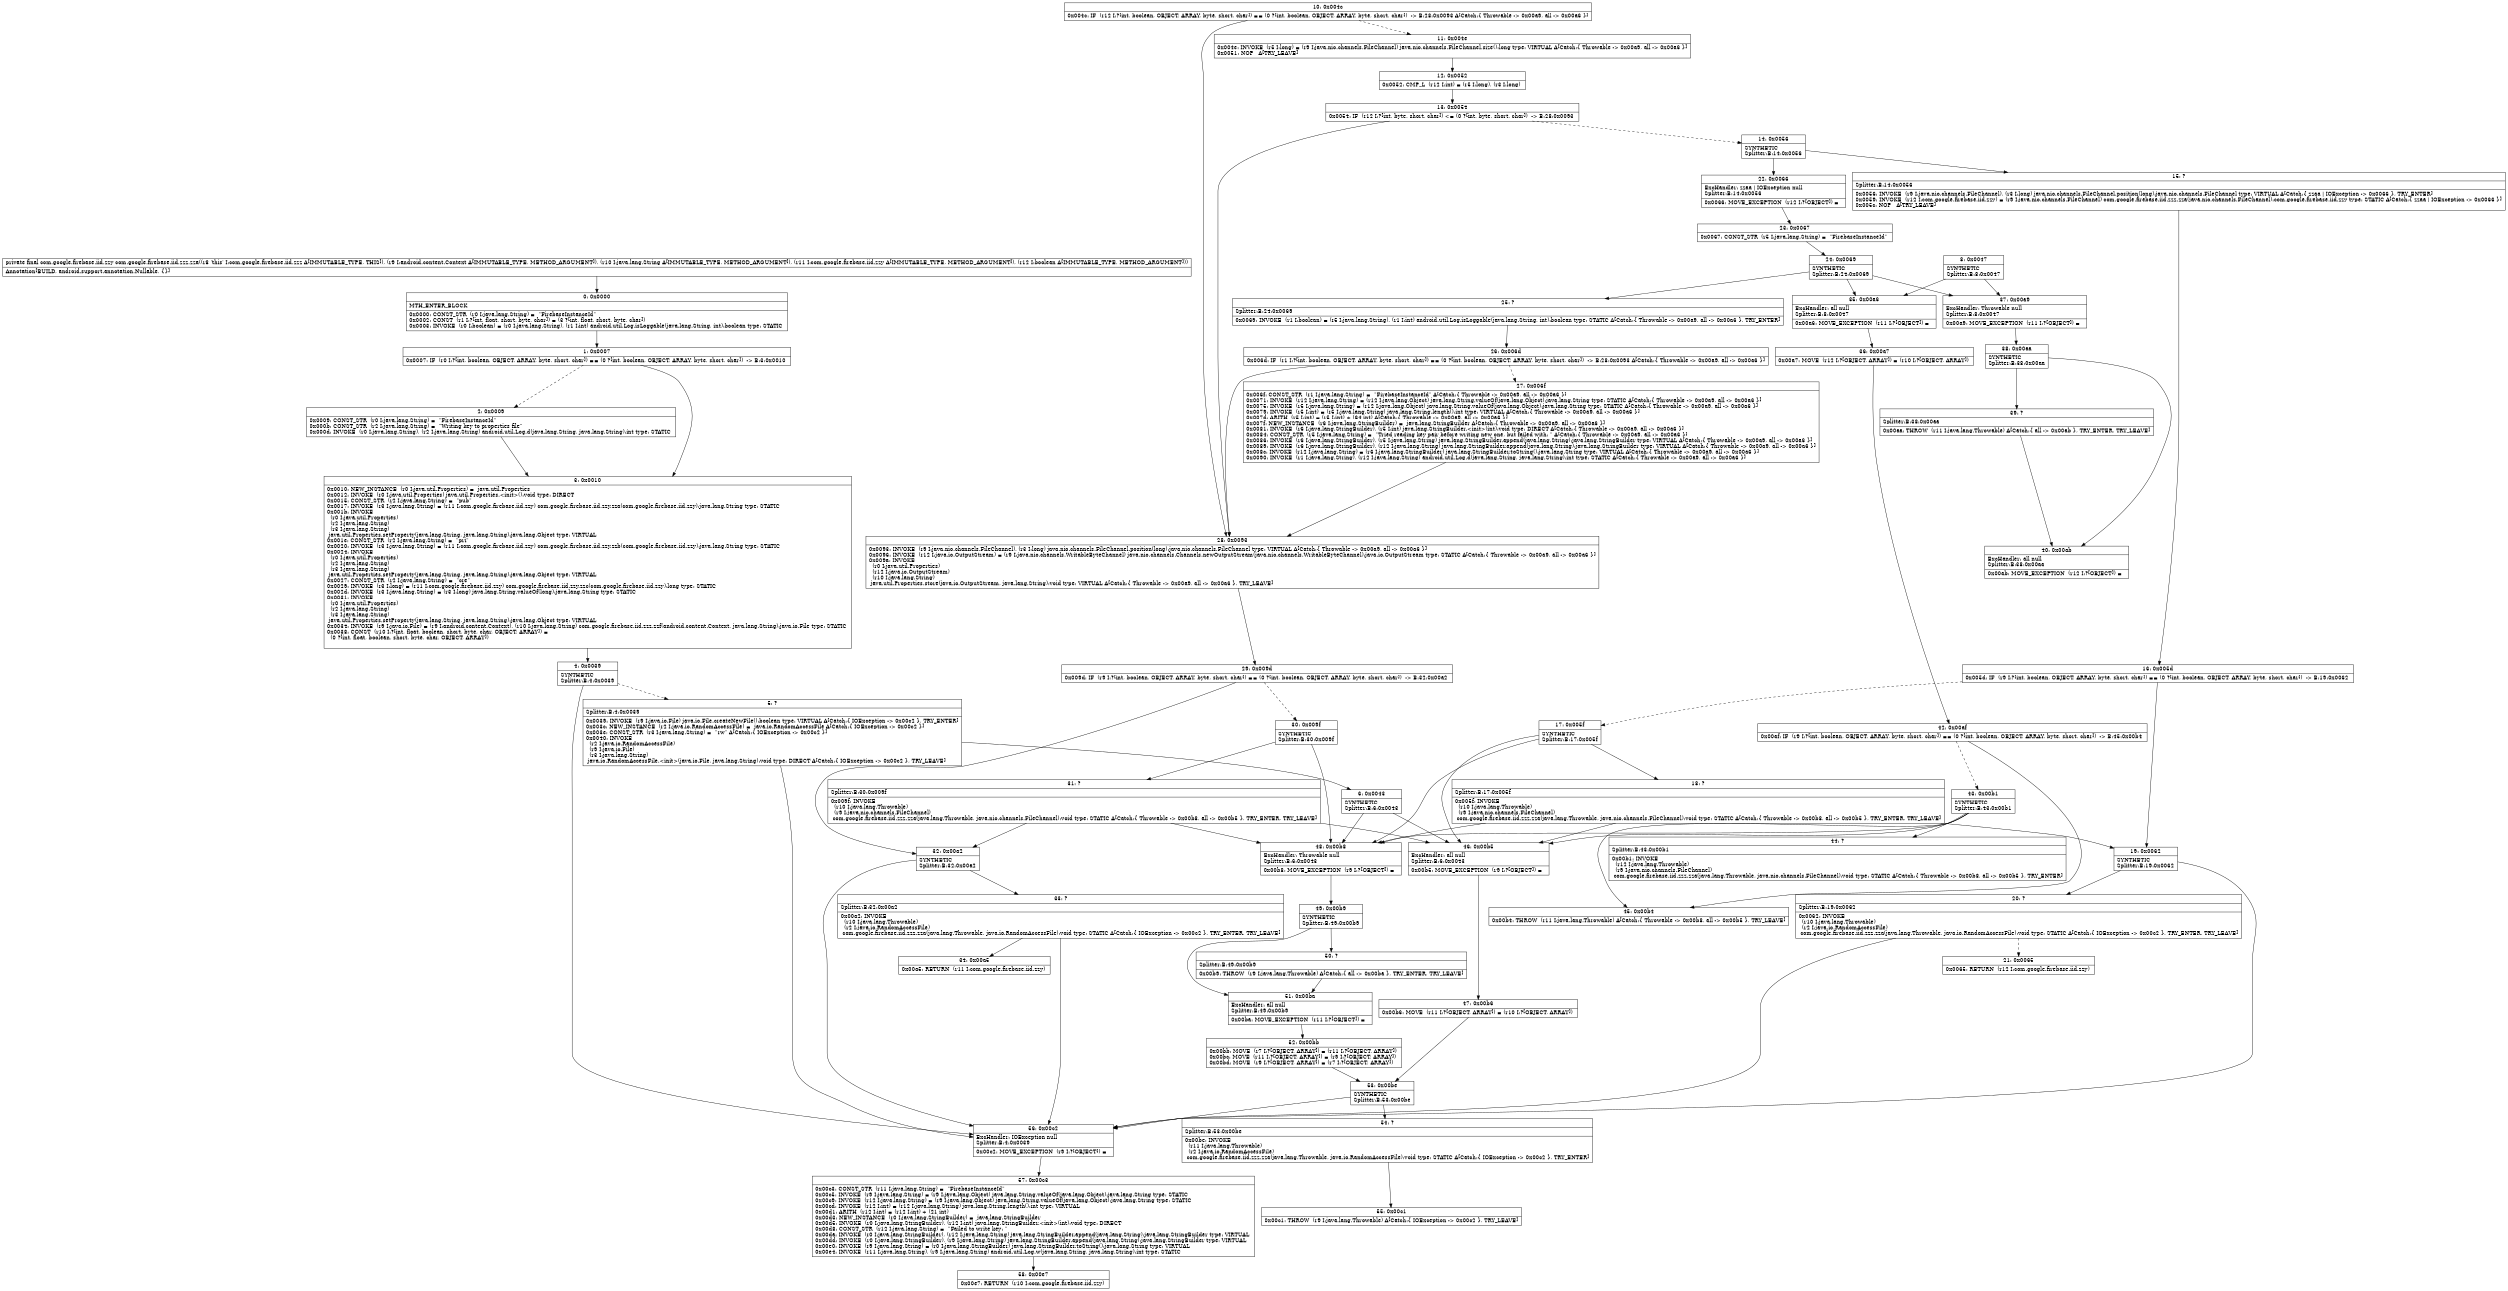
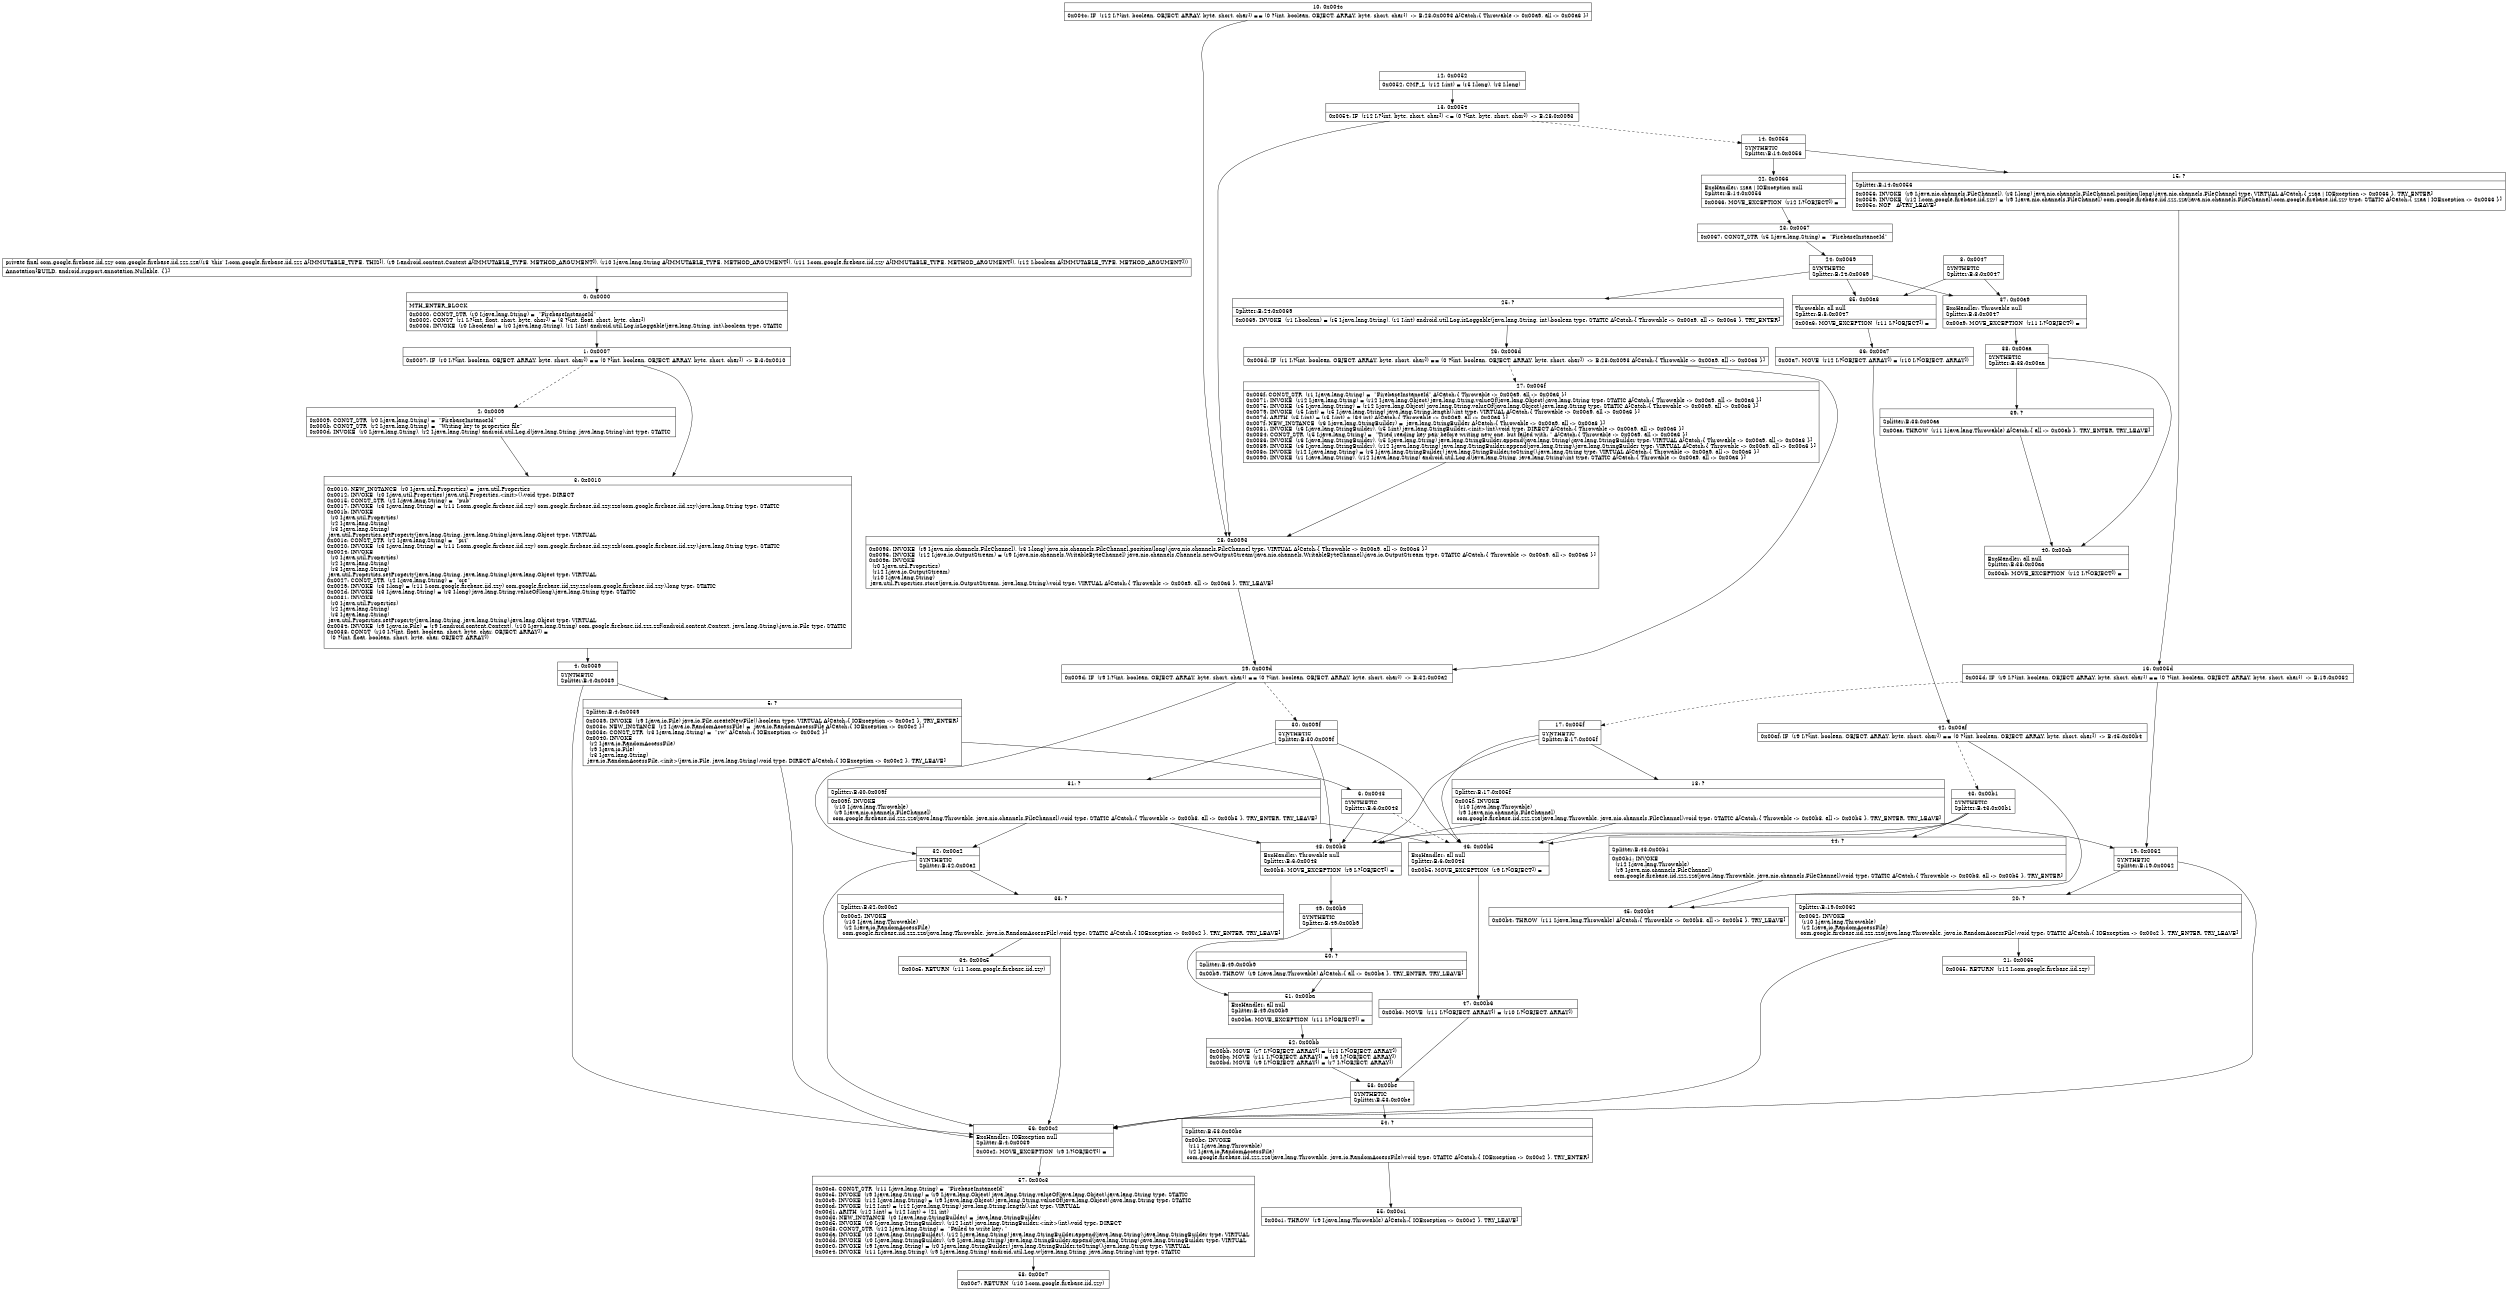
(1452, 46) -> none
(1822, 309) -> (1821, 309)
(1229, 412) -> (1769, 550)
(641, 691) -> (641, 691)
none -> (1406, 781)
(1749, 824) -> (1717, 894)
(1419, 827) -> (1419, 827)
(2019, 945) -> (2019, 945)
